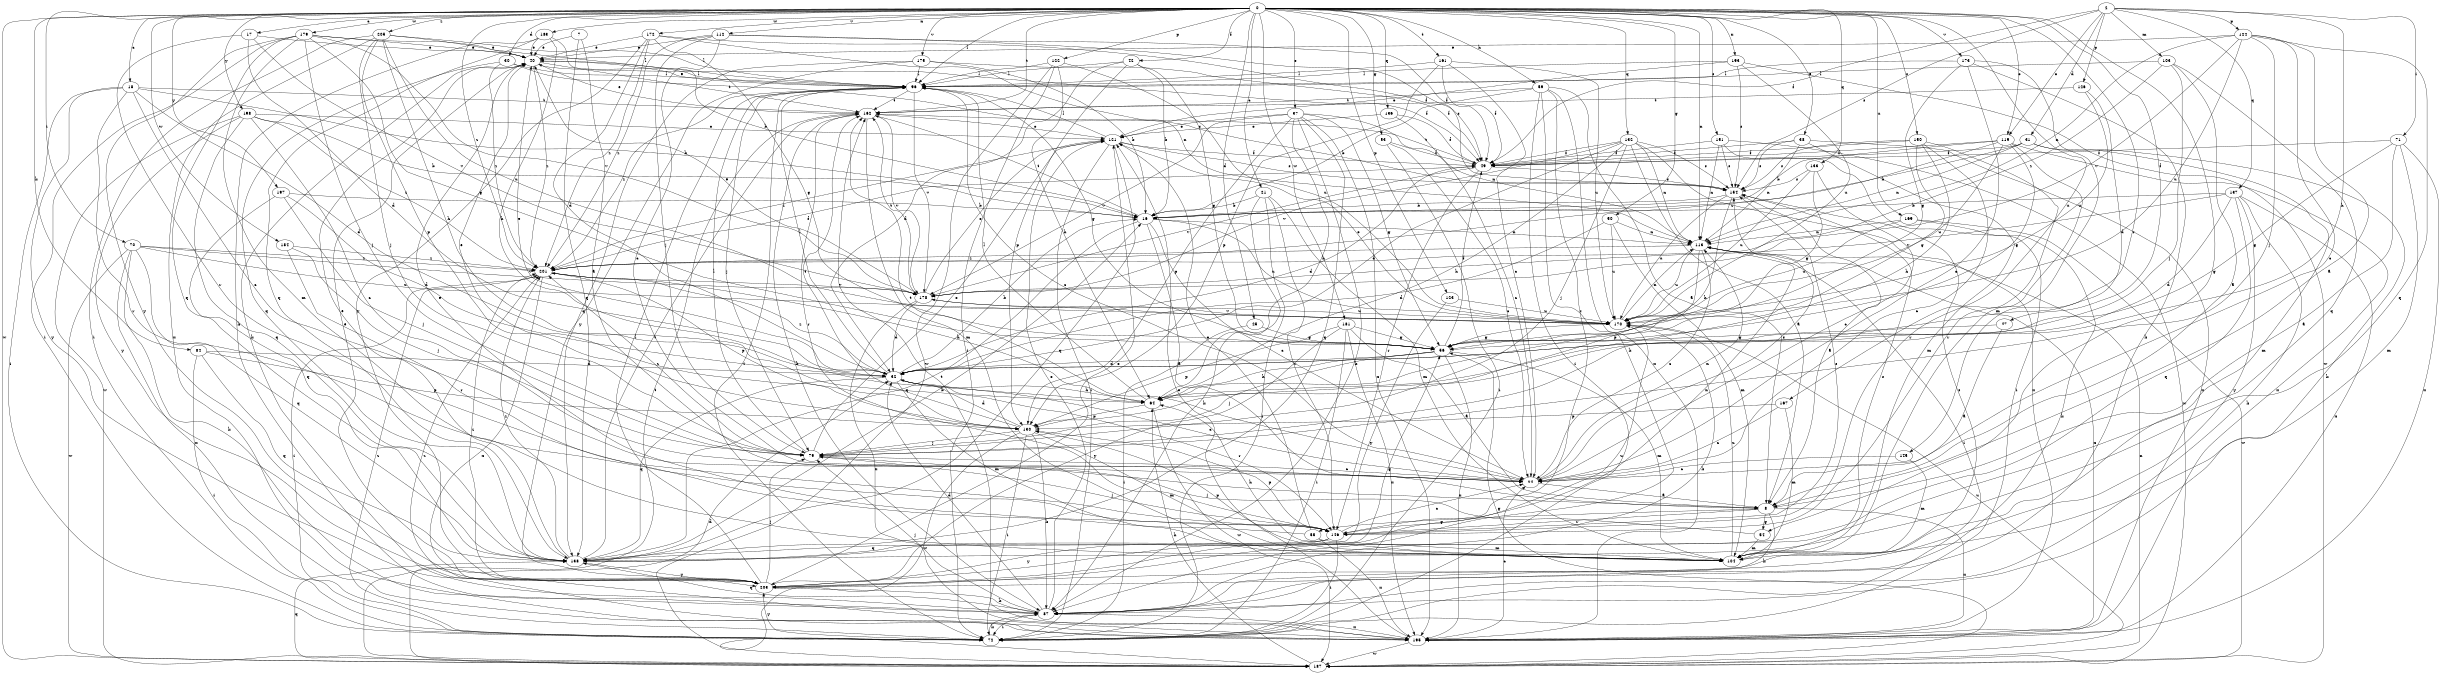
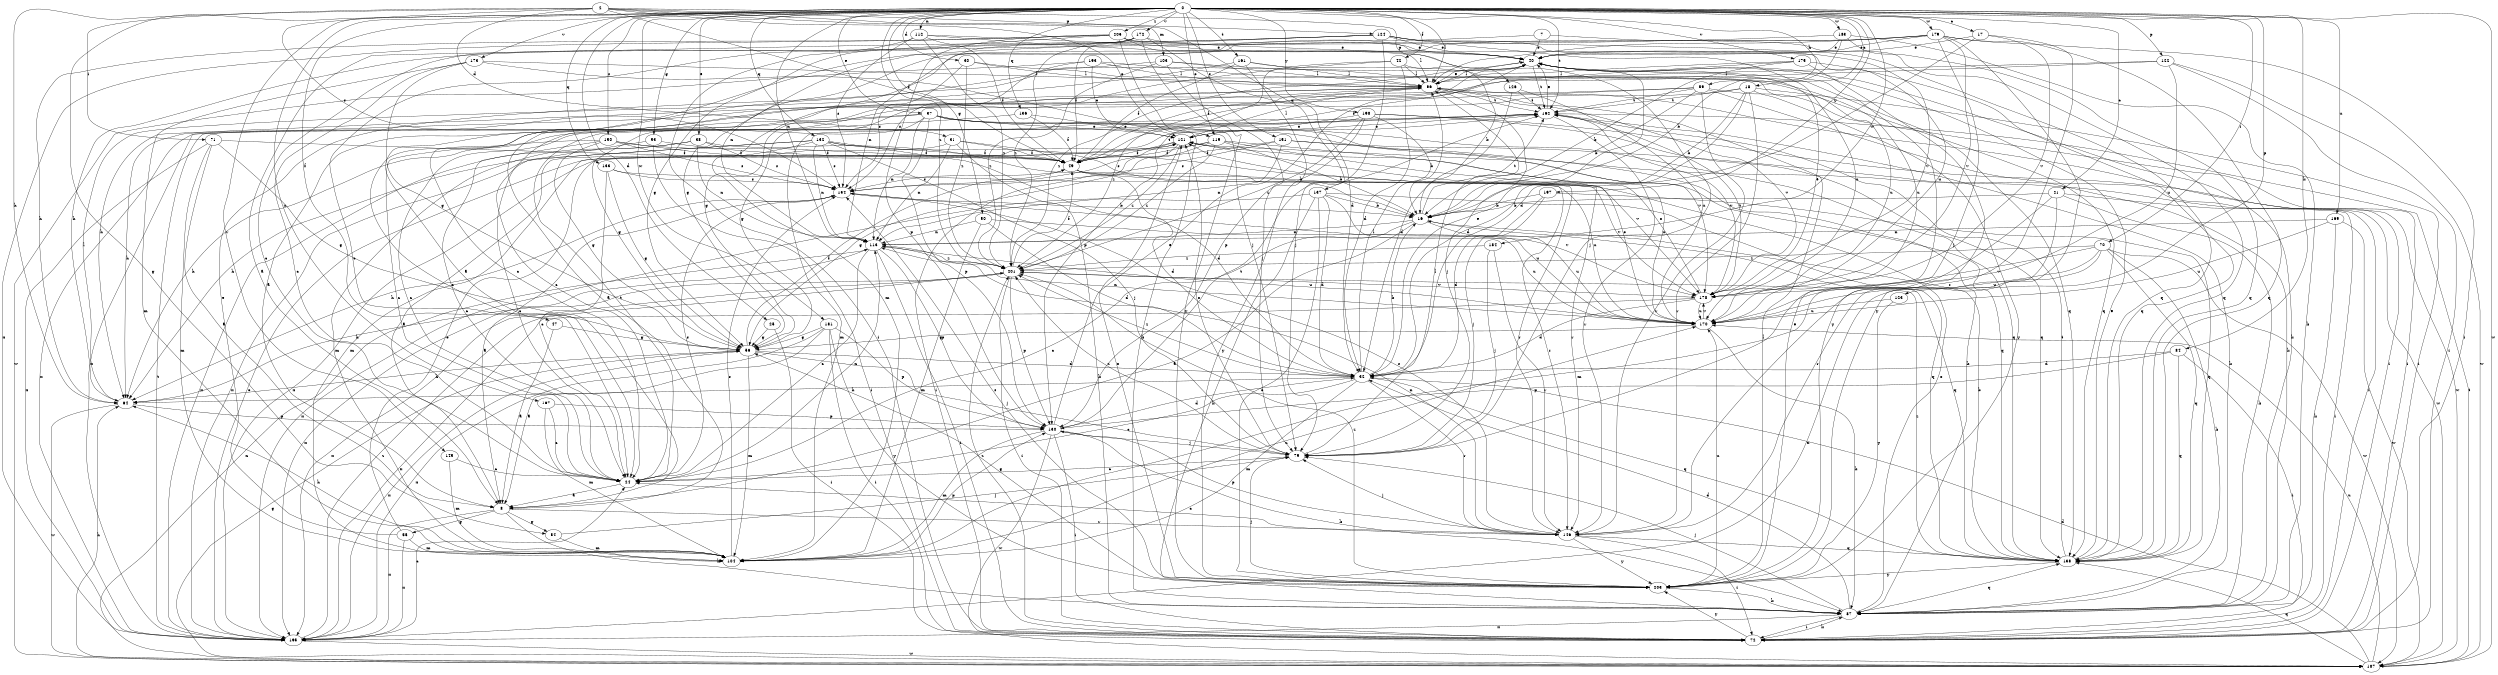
(1511, 12) -> none
(2235, 390) -> (1262, 390)
